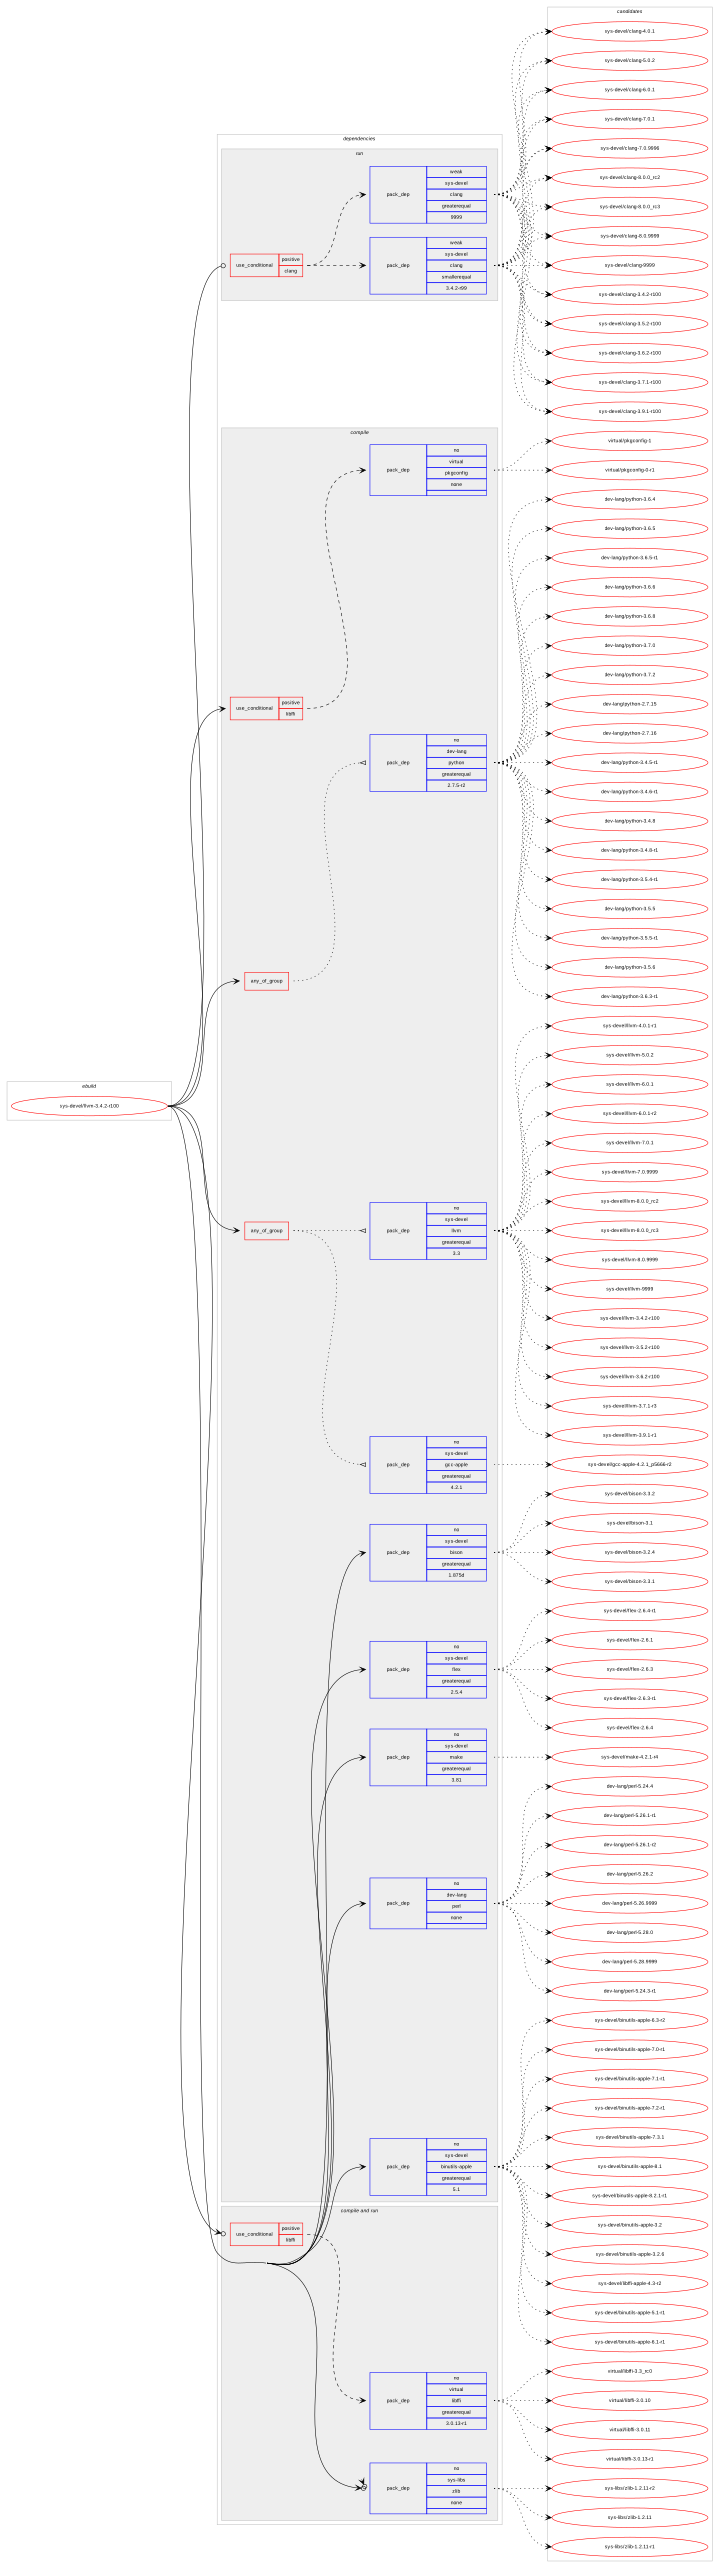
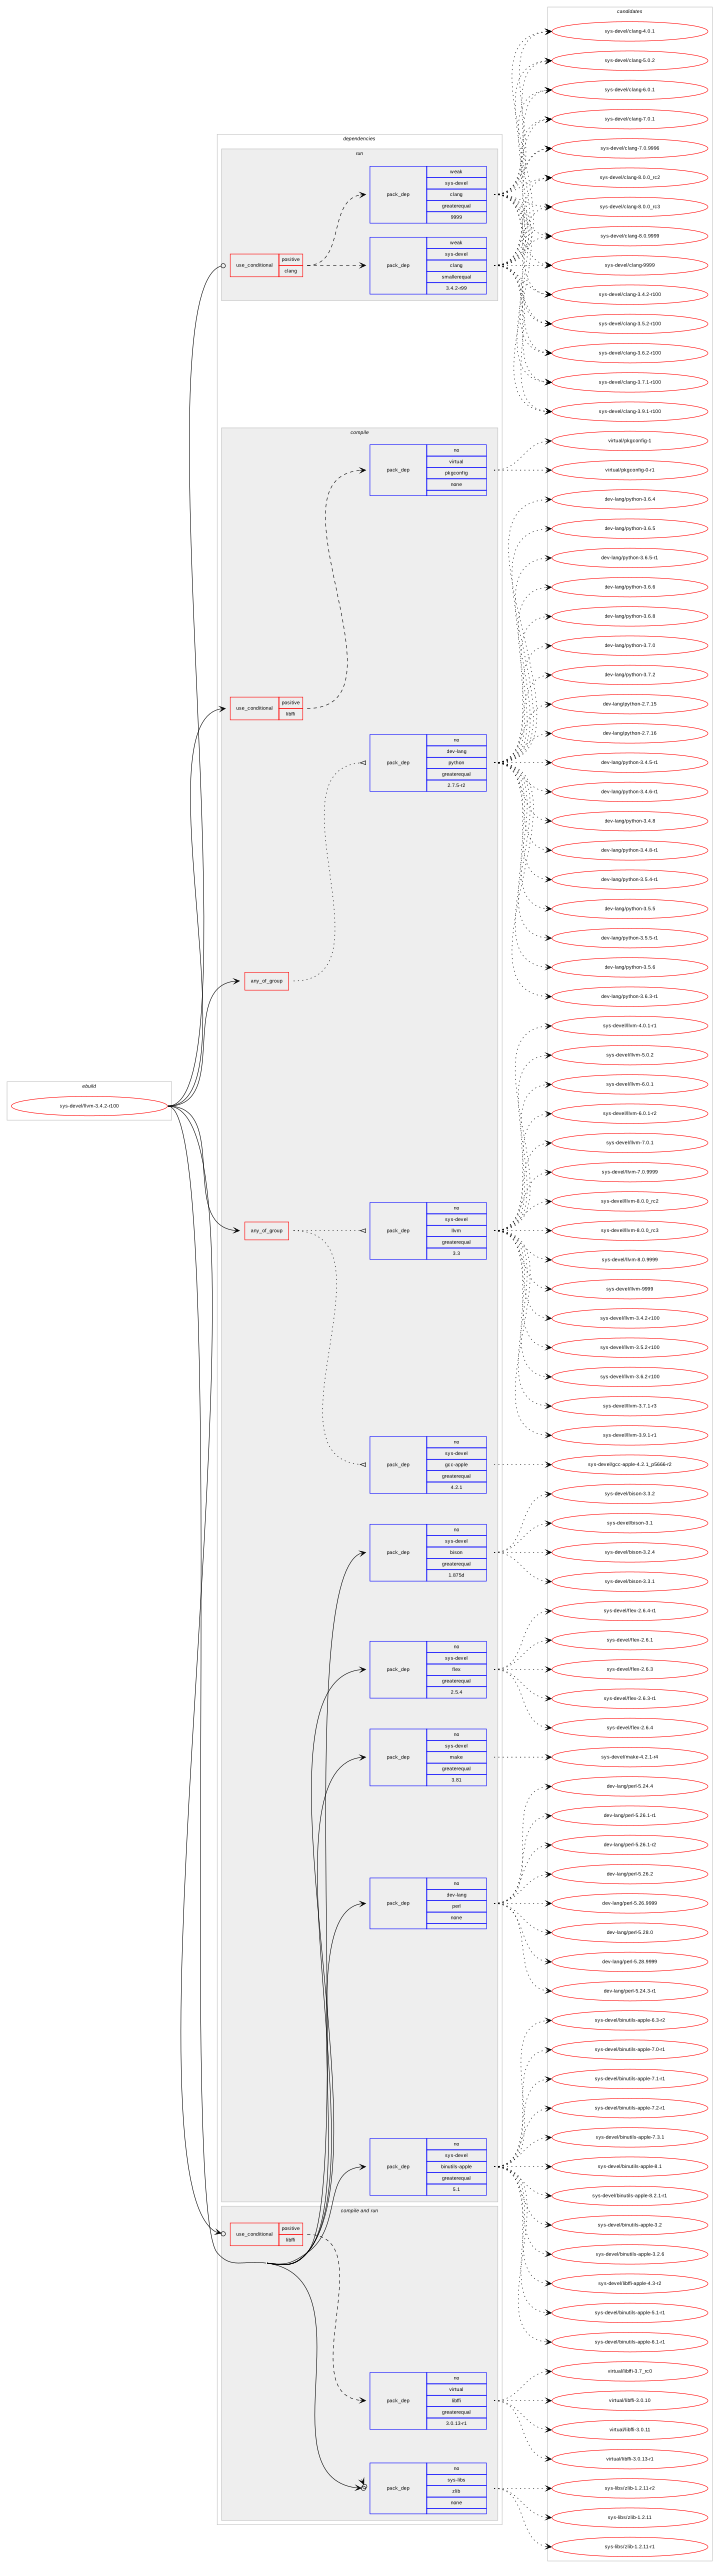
(630, 2371) -> (630, 2371)
